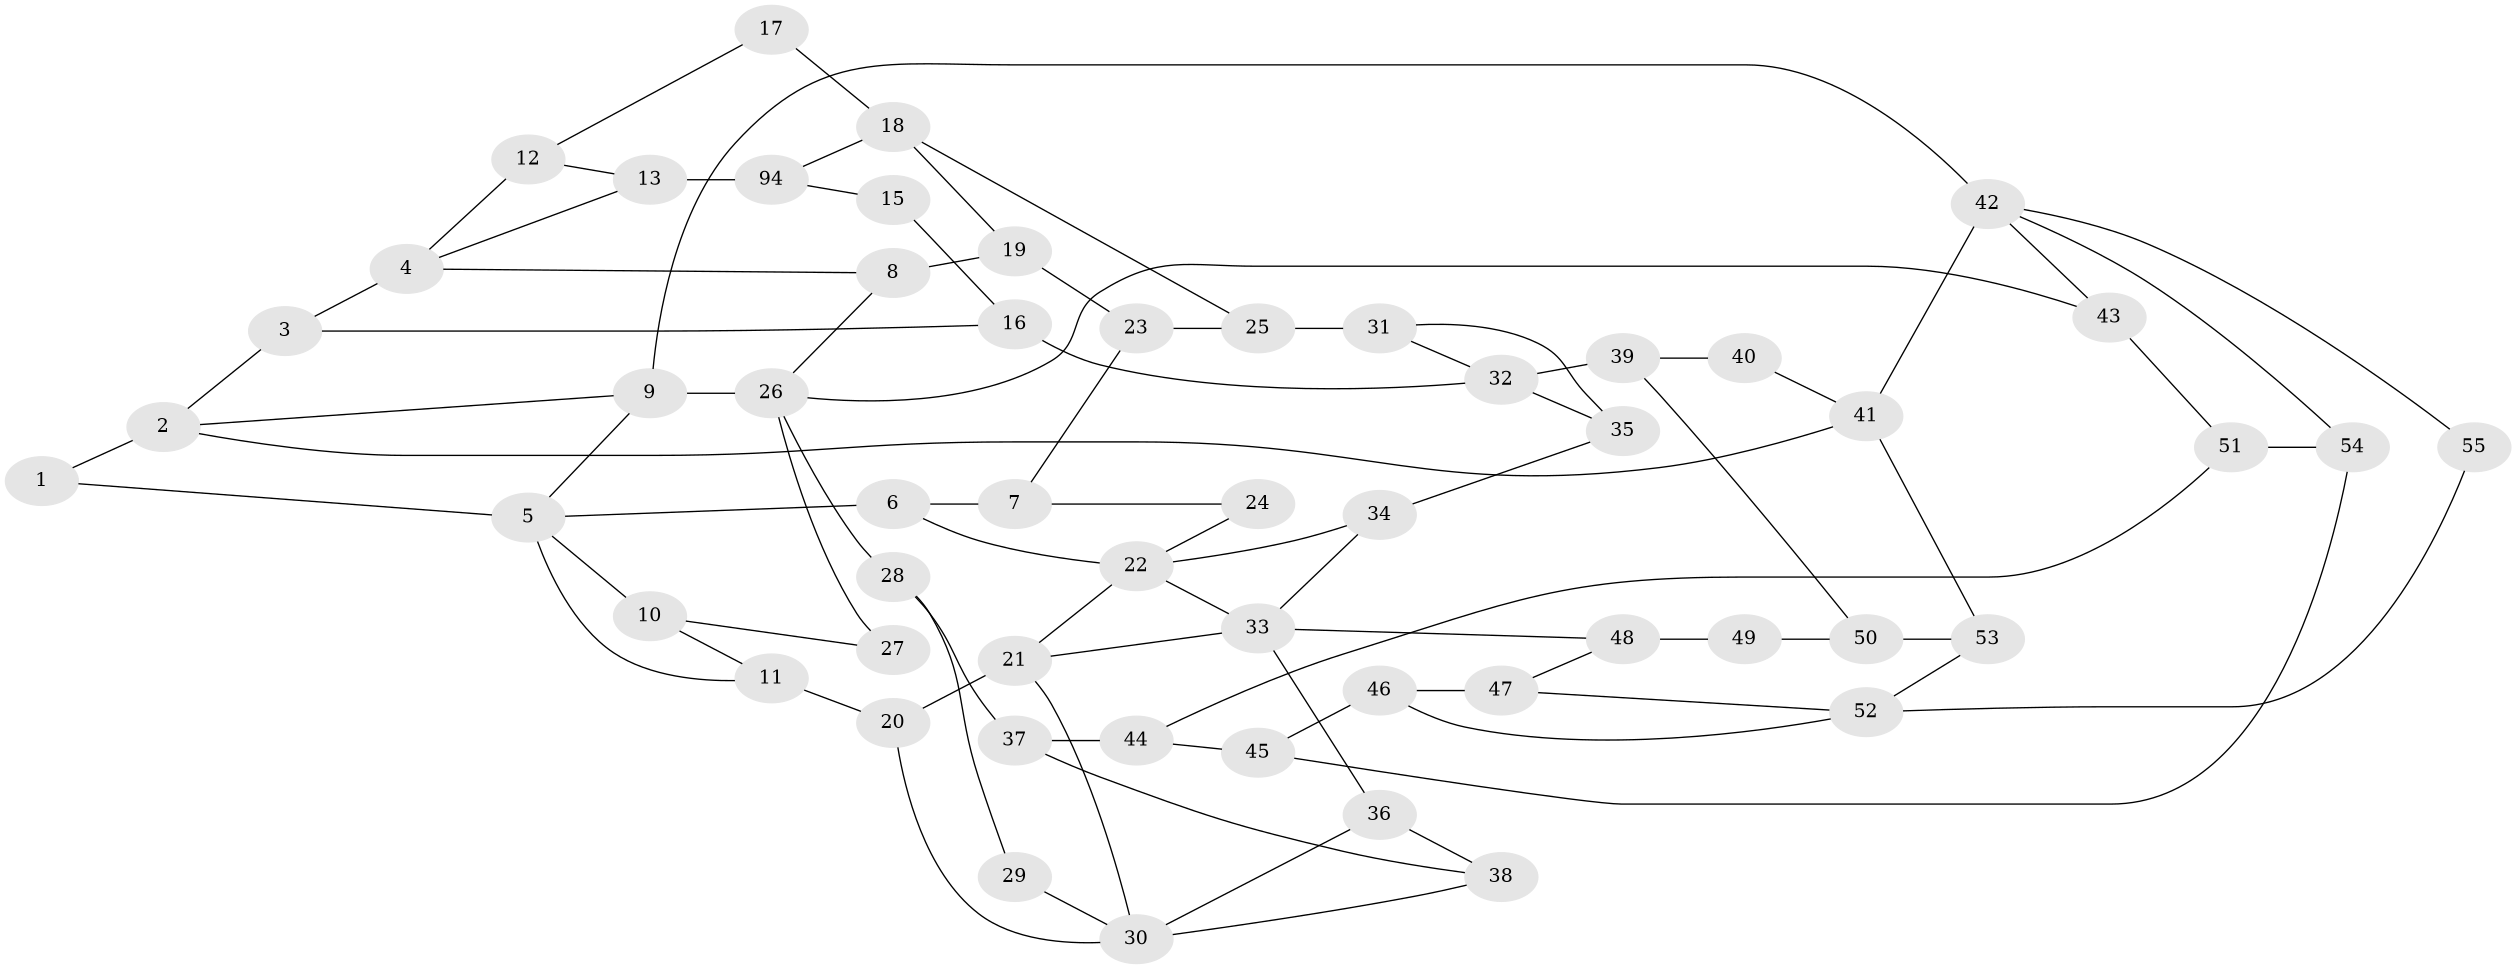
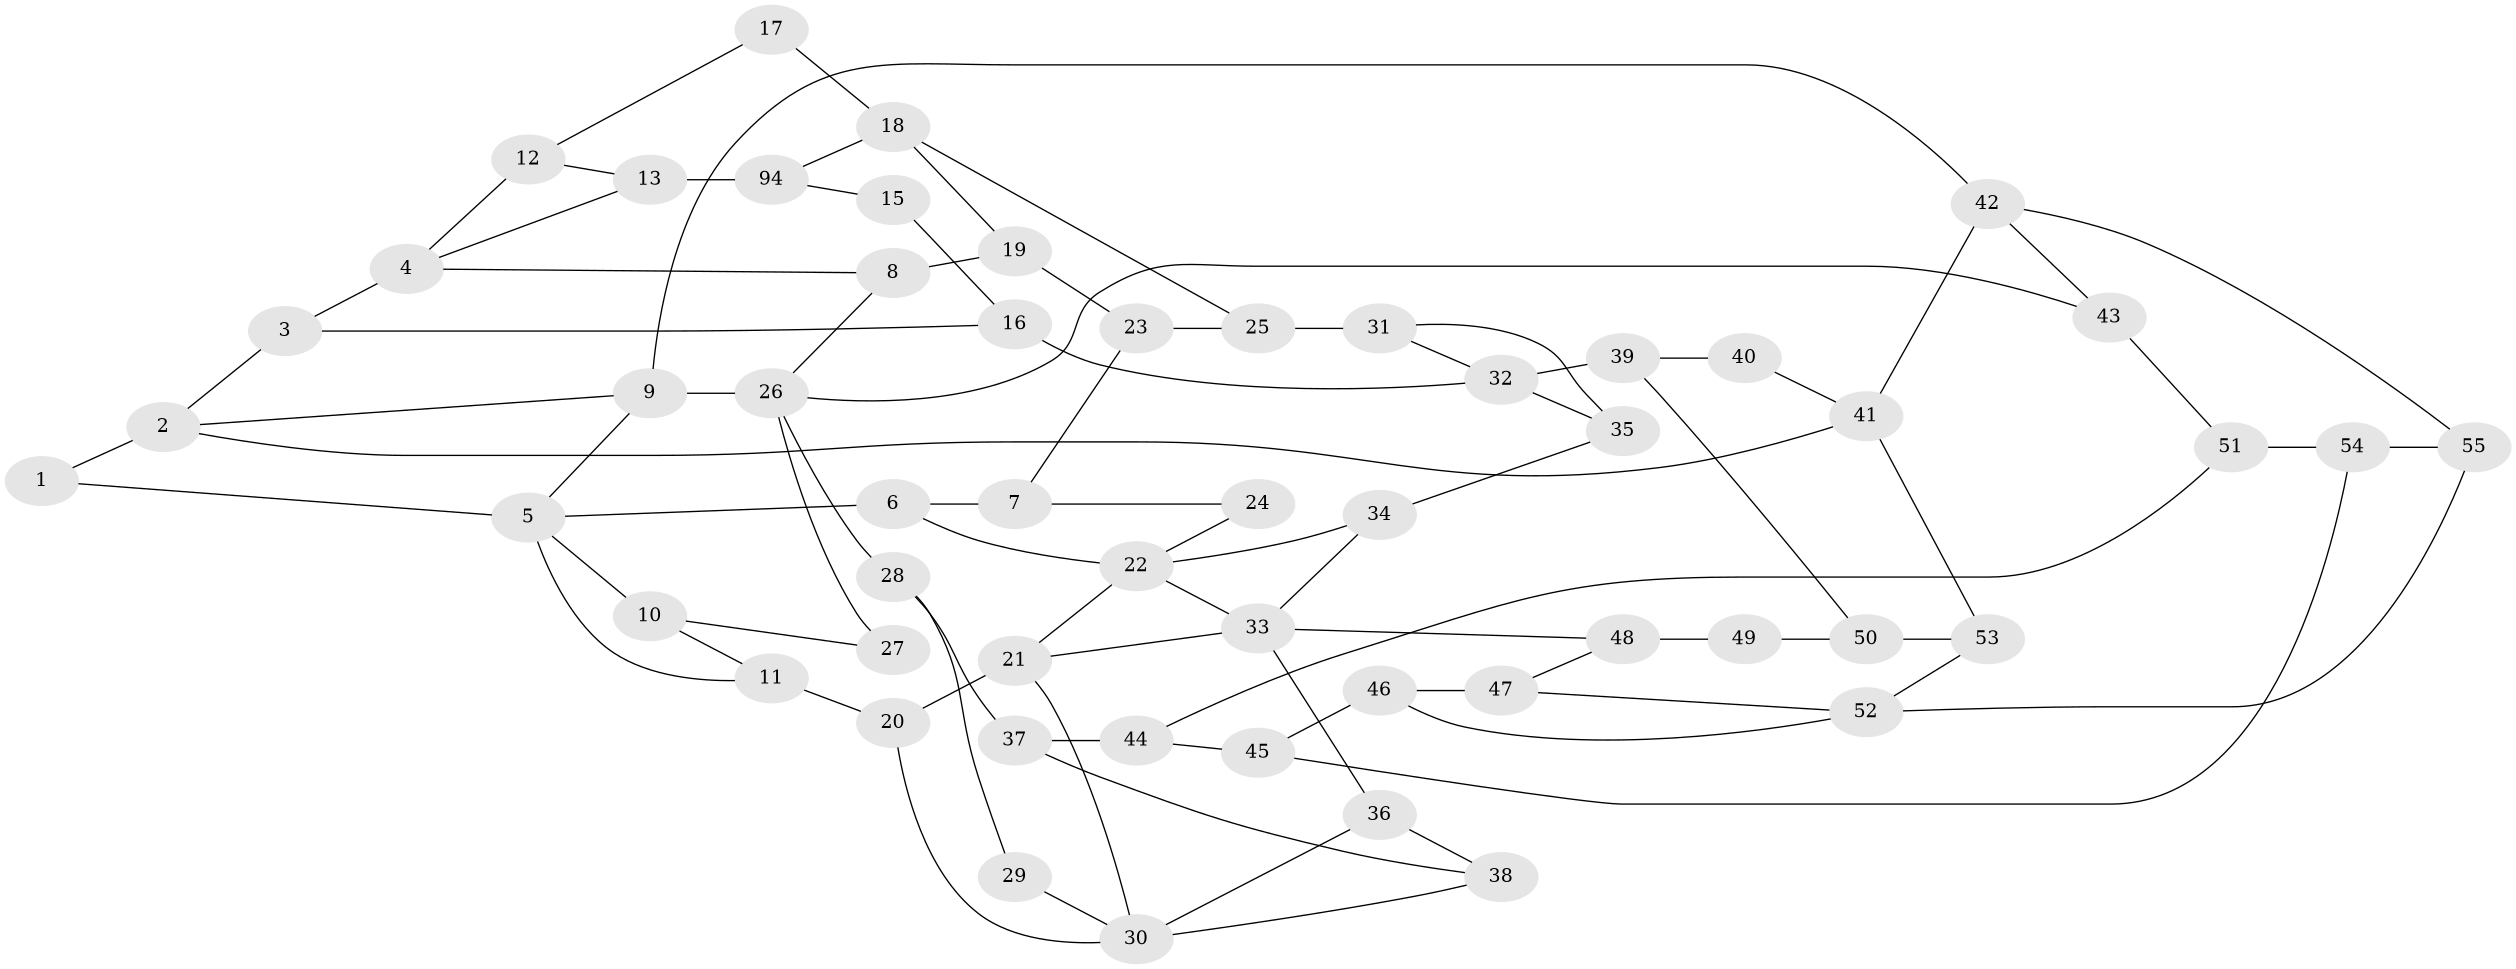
(2185, 308) -> (2414, 447)
